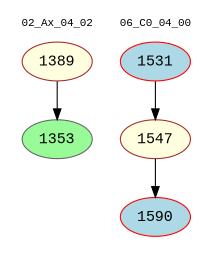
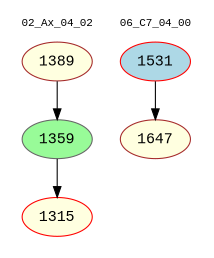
(156, 23) -> (156, 23)
(57, 139) -> (57, 139)
(155, 139) -> (155, 139)
none -> (57, 217)
(155, 217) -> none
